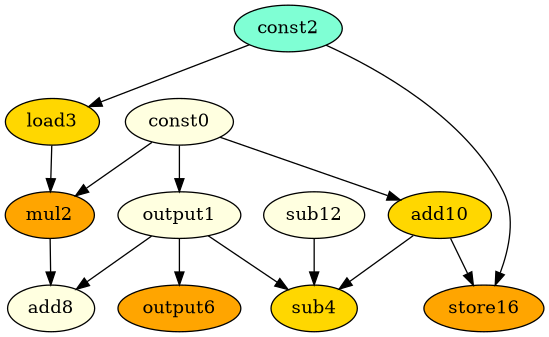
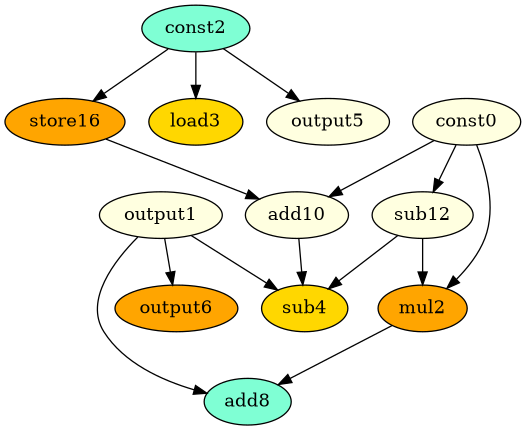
none -> (328, 122)
(51, 162) -> (423, 255)
(179, 162) -> (447, 163)
(440, 215) -> (297, 215)
(459, 256) -> (176, 167)
(51, 308) -> (248, 402)
